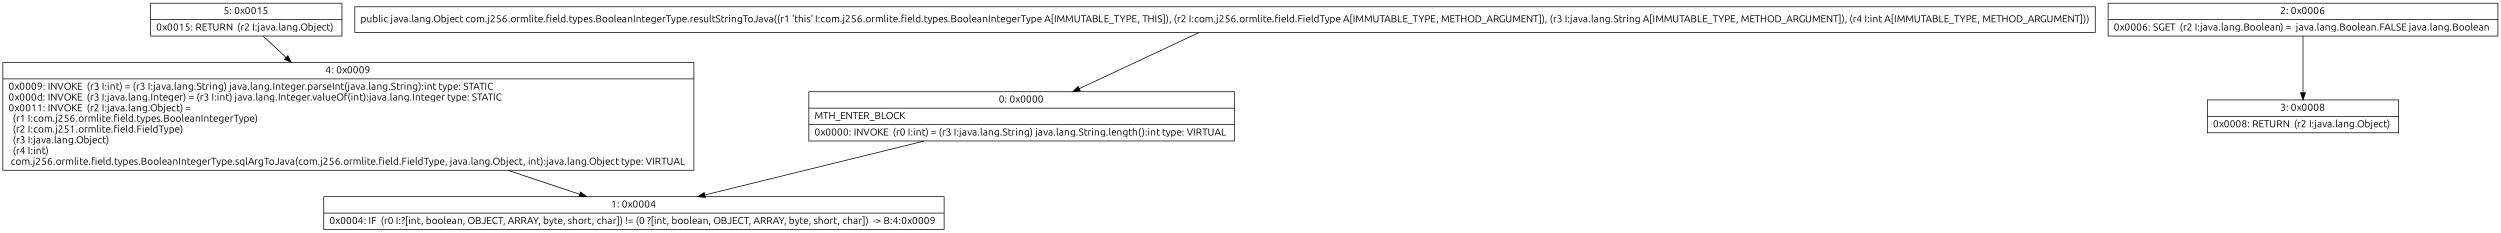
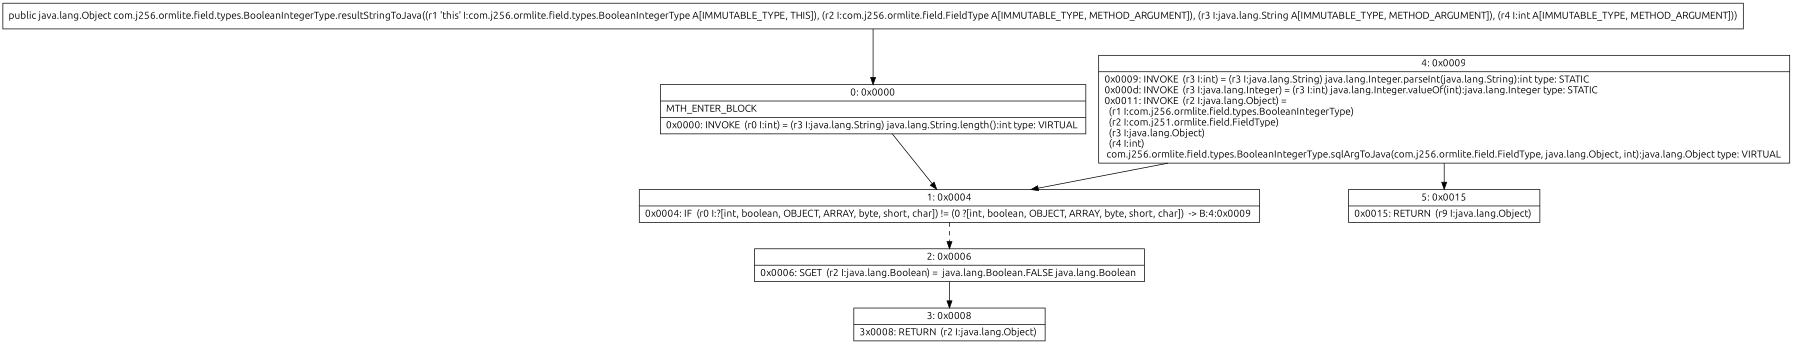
(246, 27) -> (1444, 214)
(275, 47) -> (1444, 173)
(2303, 124) -> (949, 332)
none -> (949, 232)
